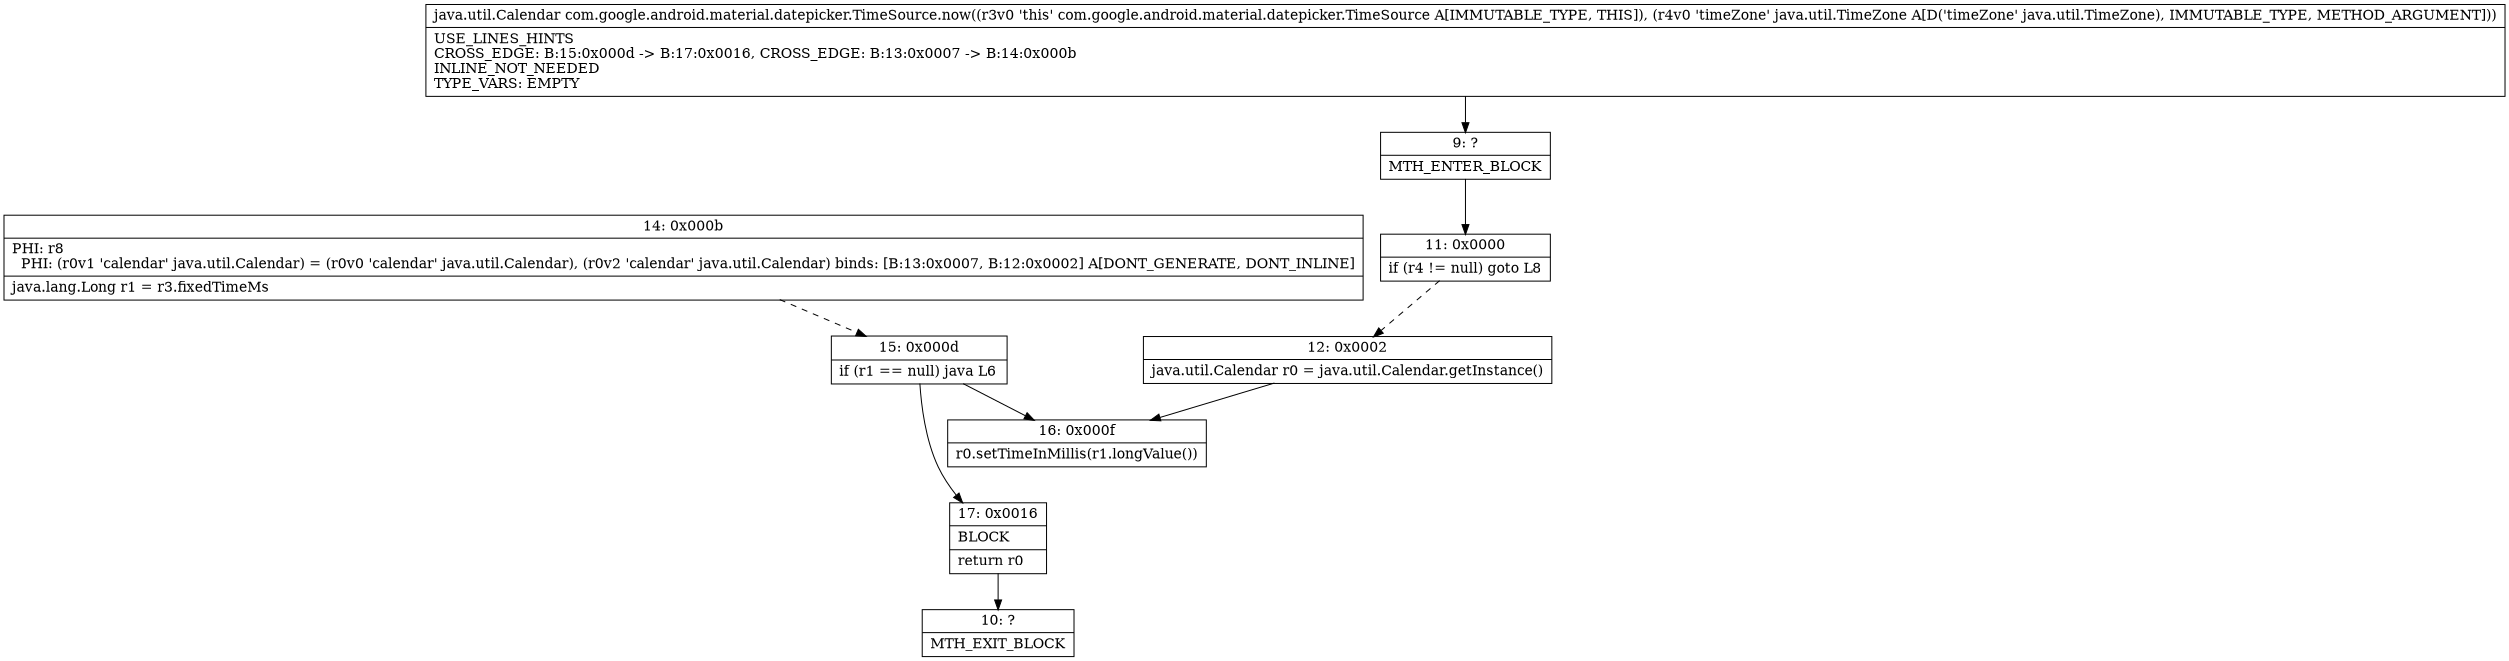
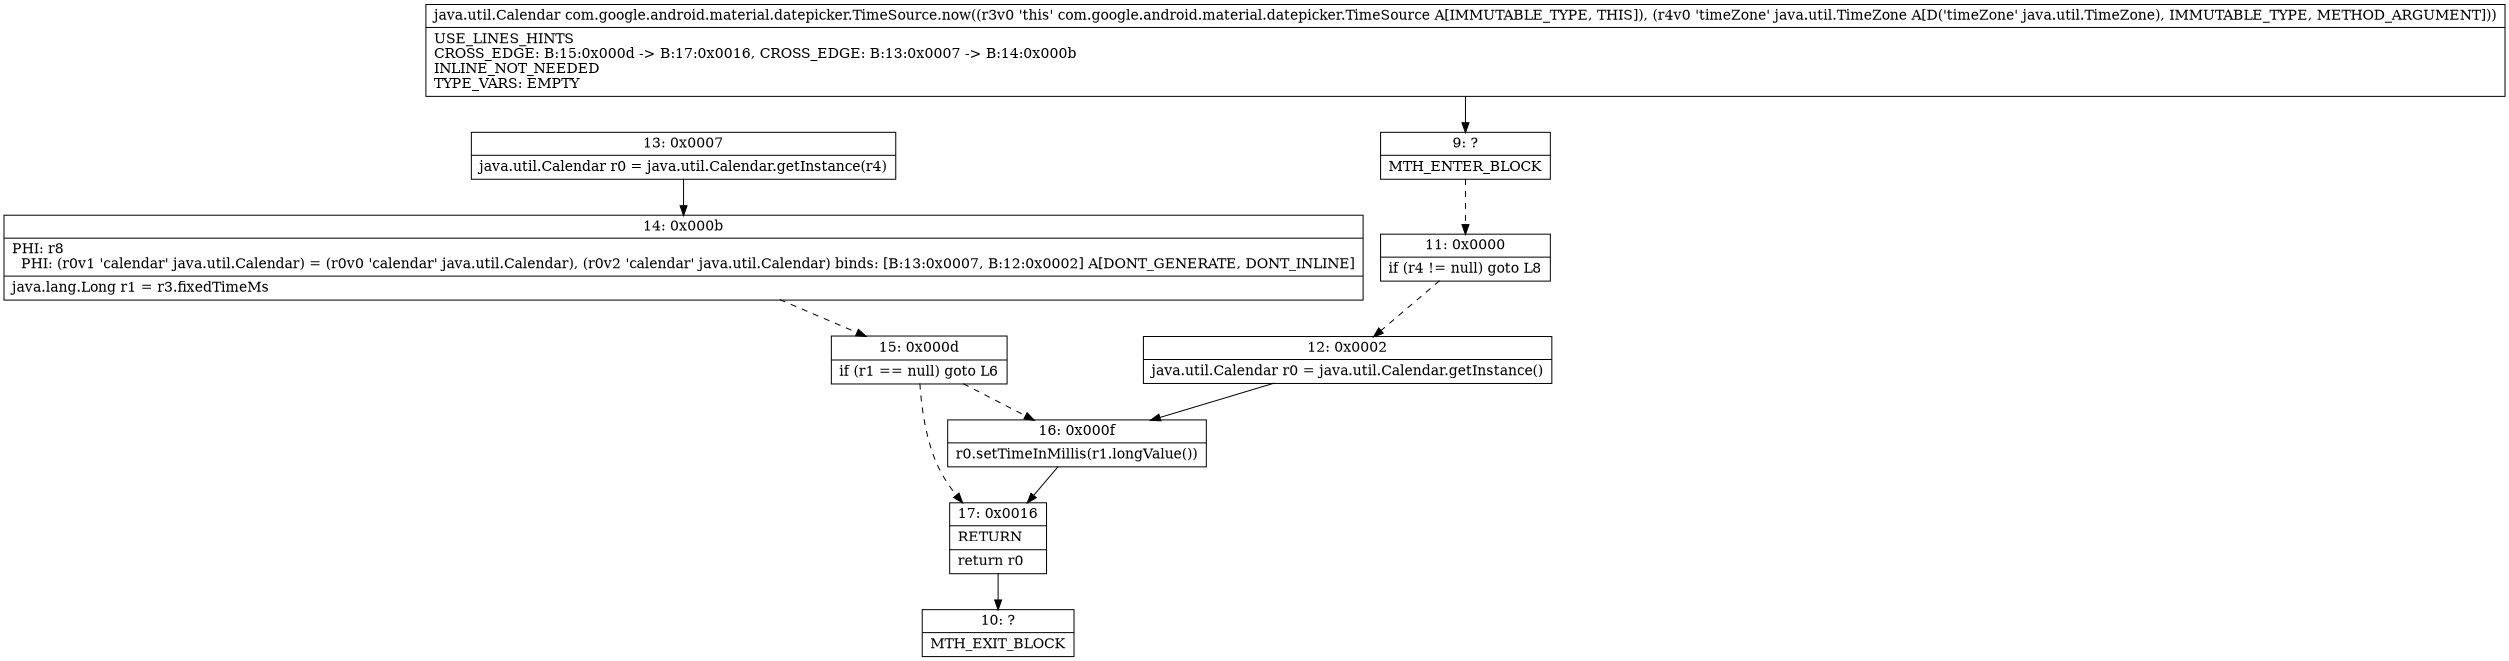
none -> (684, 156)
(1465, 202) -> (1465, 202)
(918, 371) -> (919, 371)
(994, 400) -> (994, 400)
(929, 442) -> (929, 442)
none -> (1046, 481)
(984, 537) -> (990, 537)
